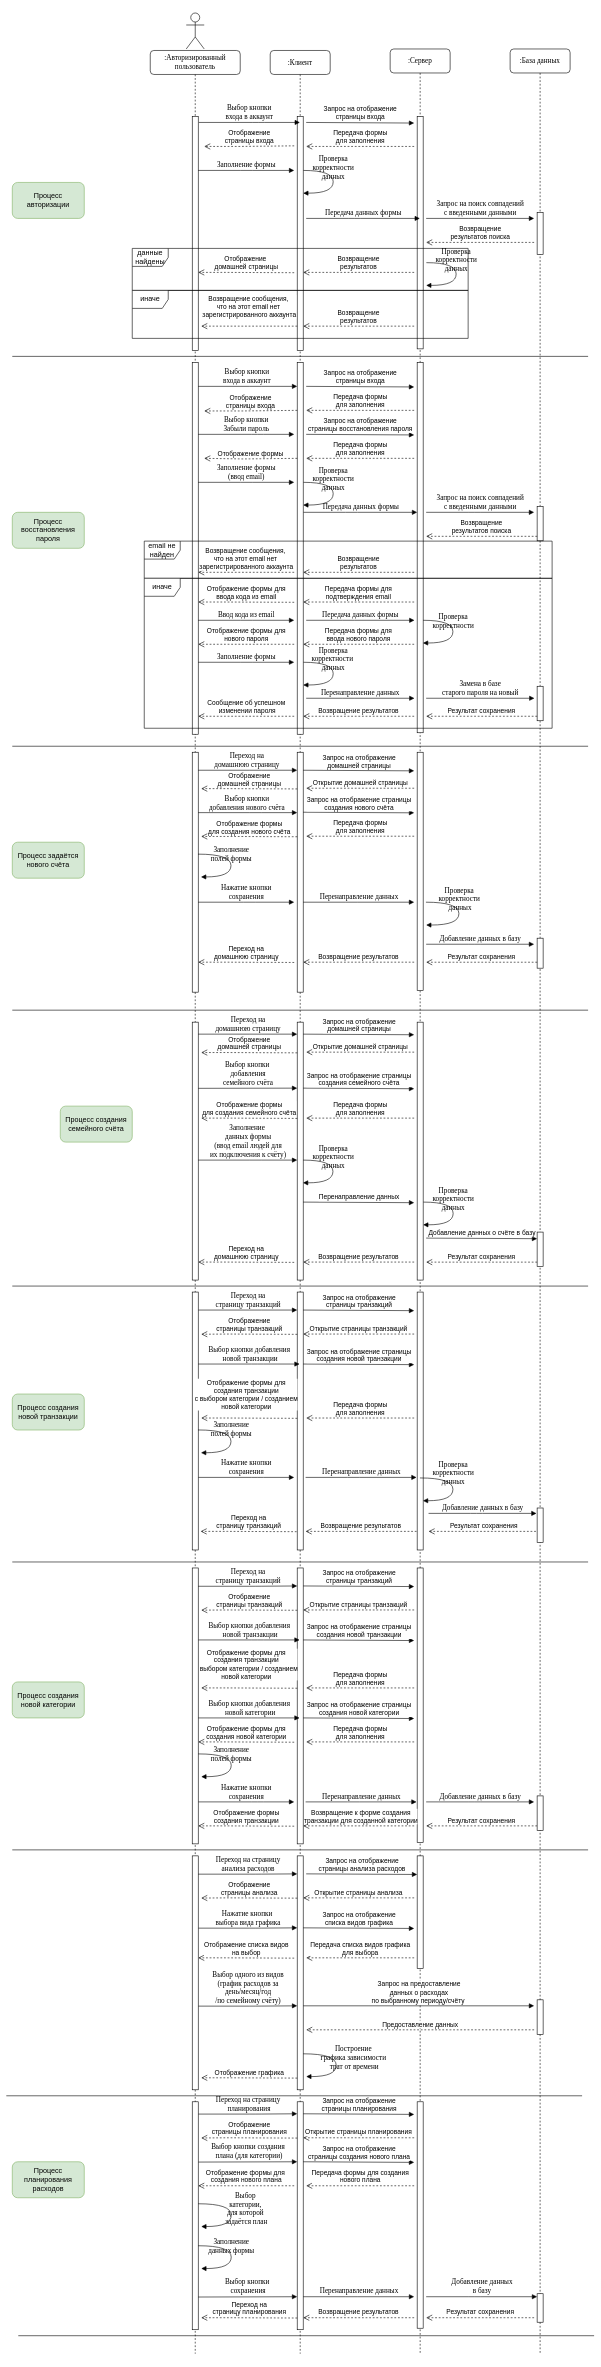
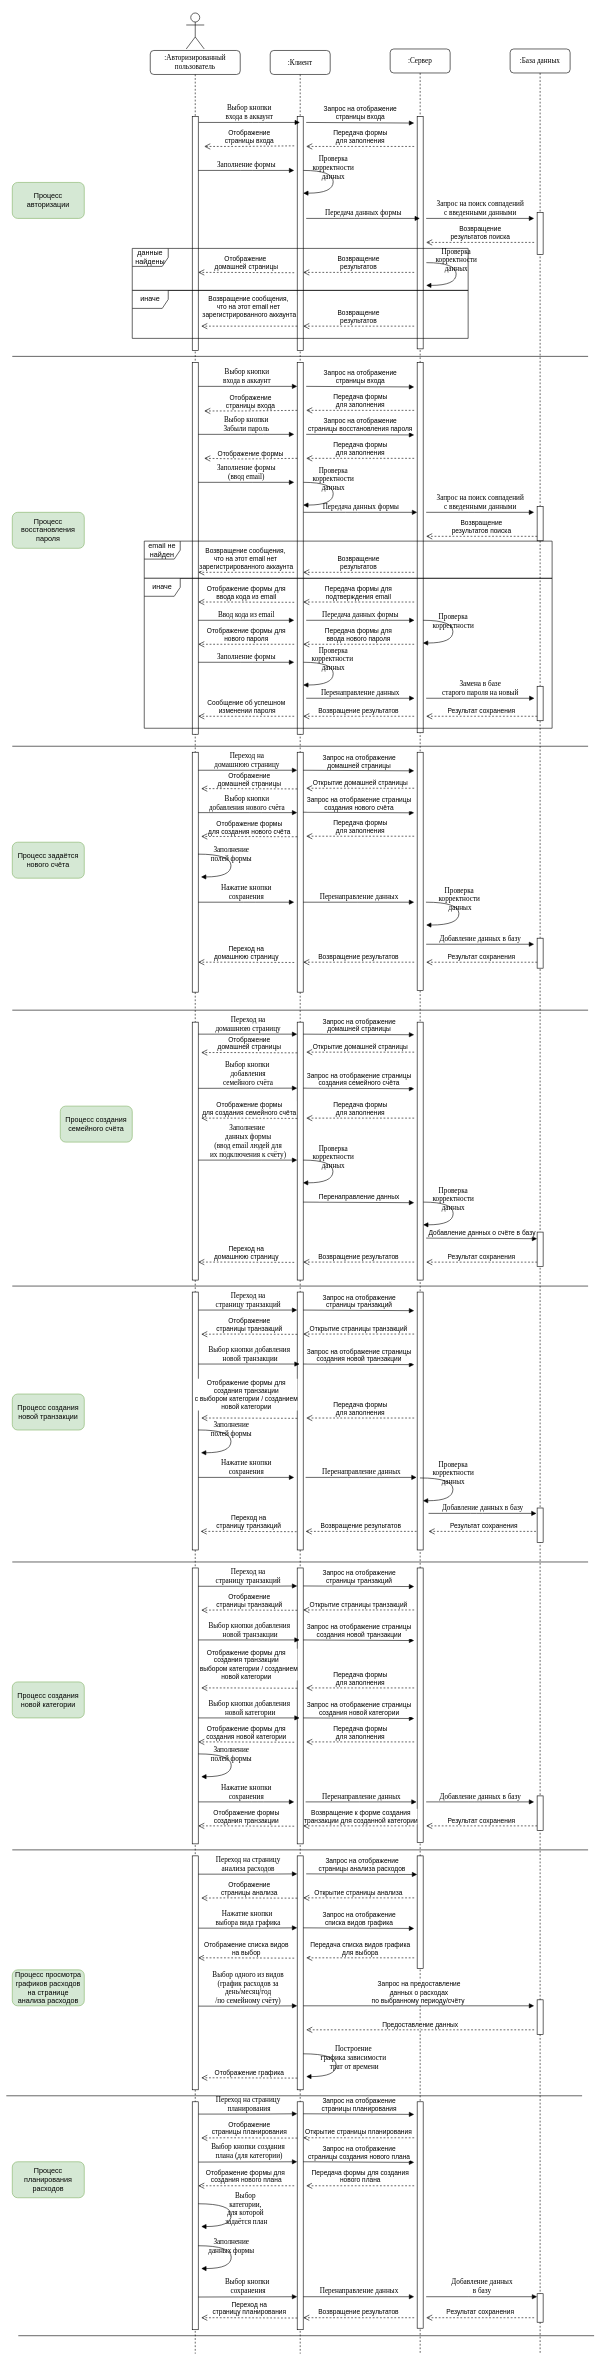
none -> (48, 1988)
